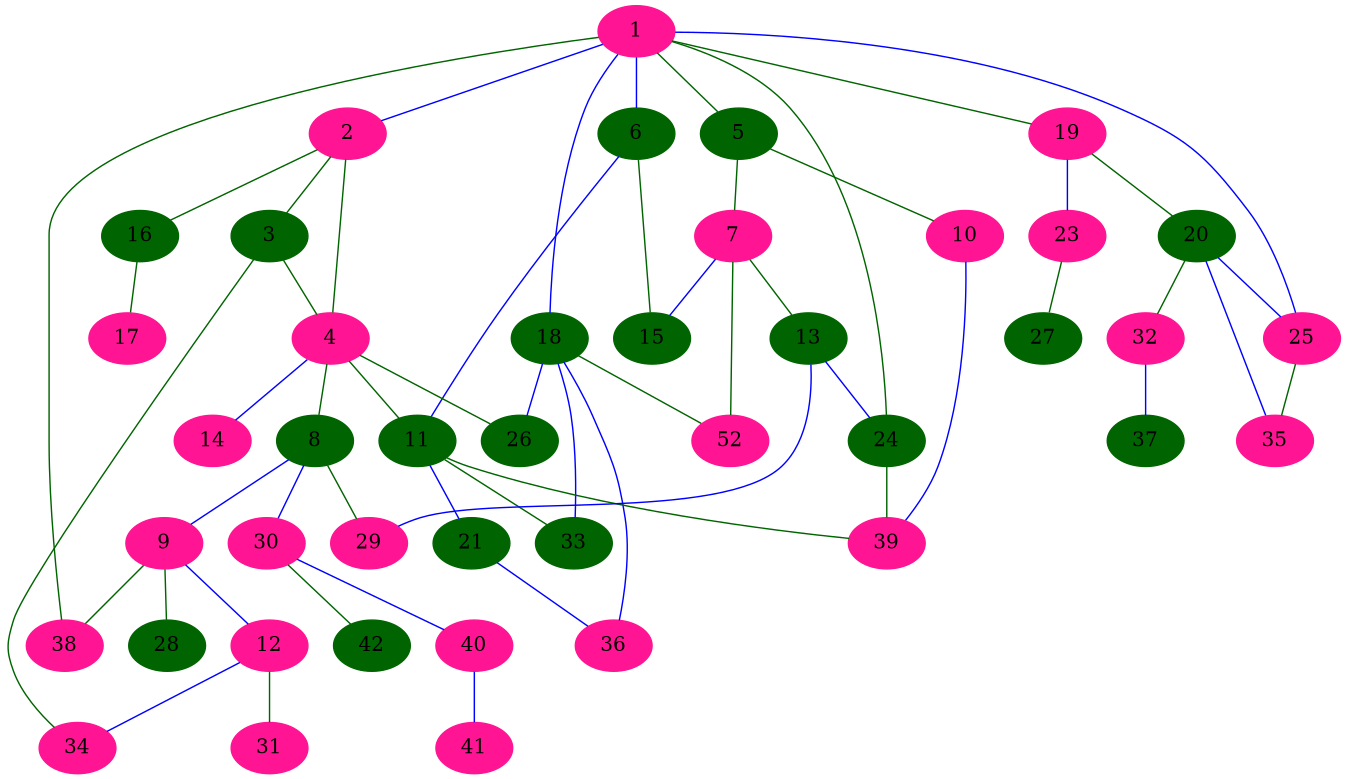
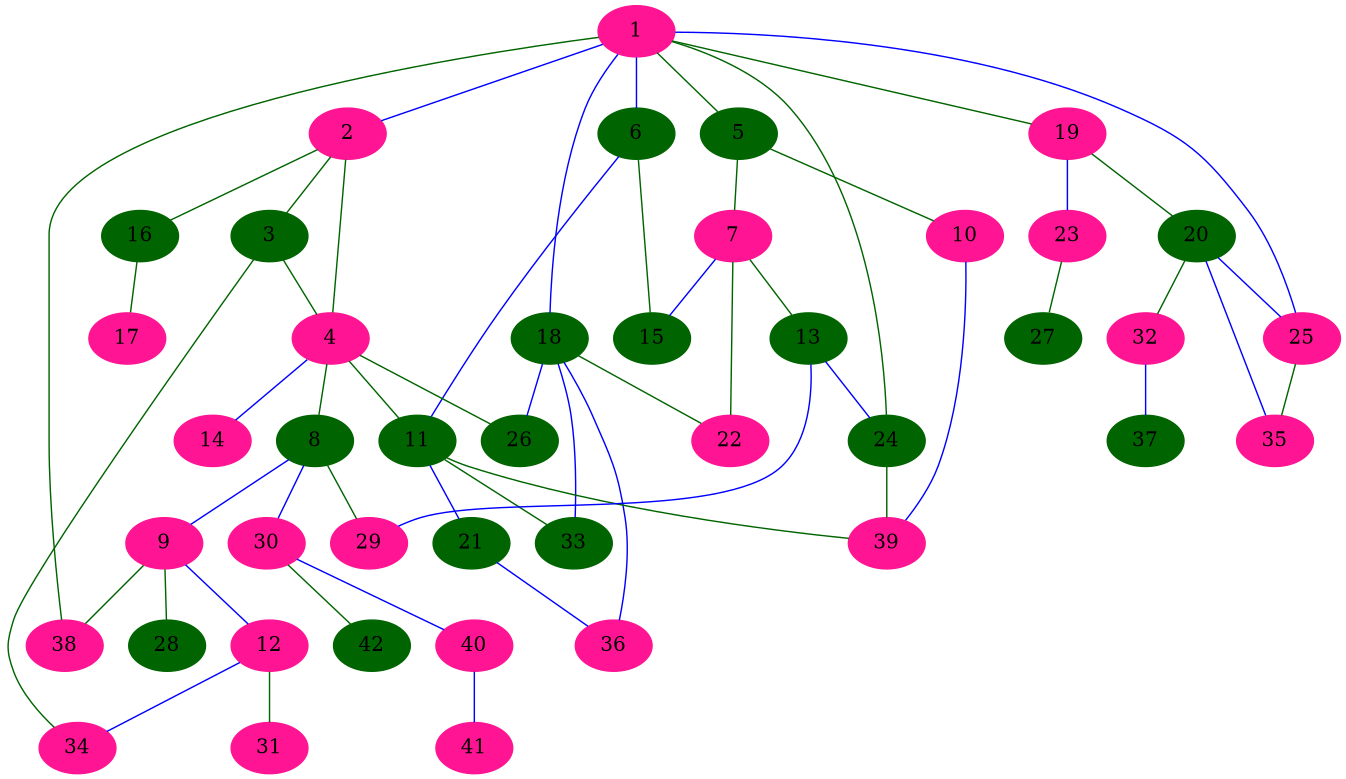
(730, 441) -> (730, 441)
